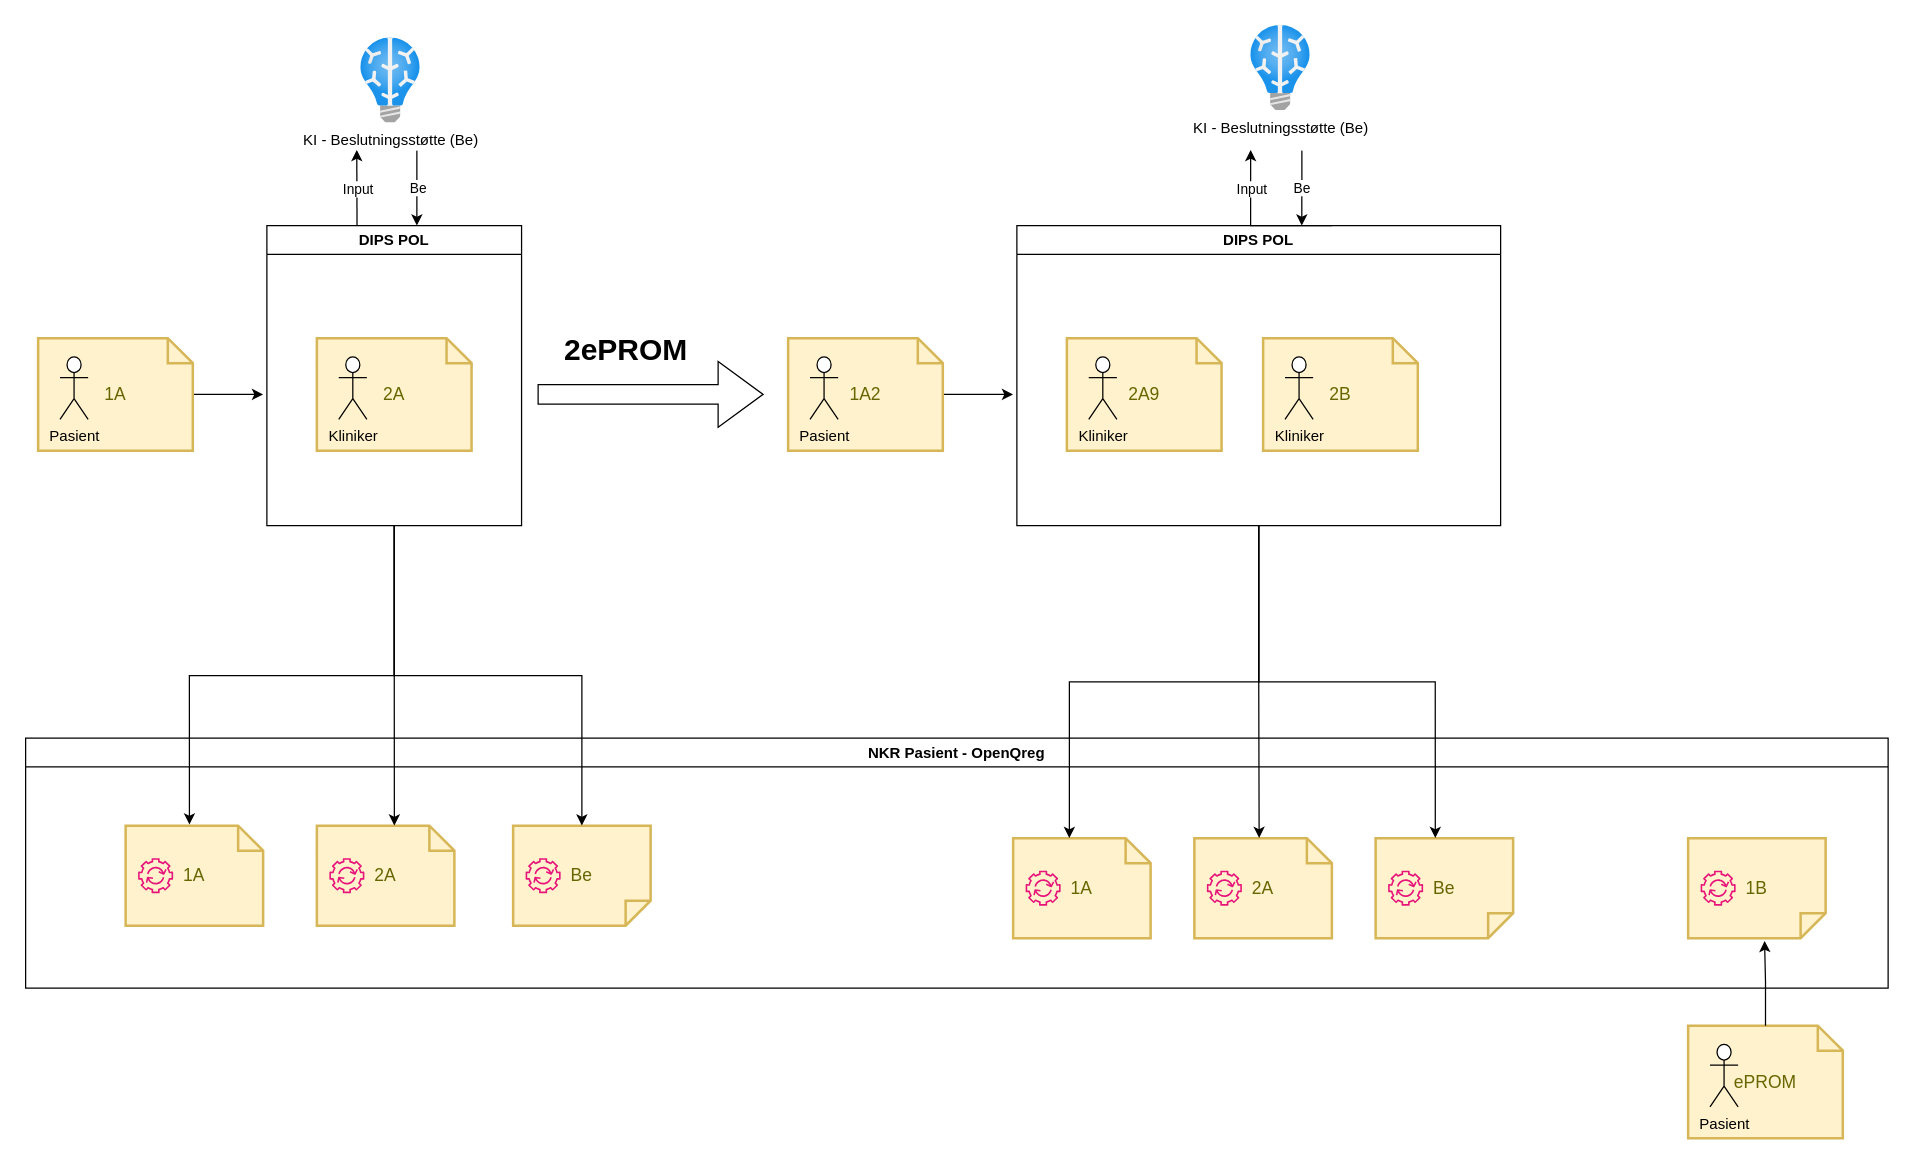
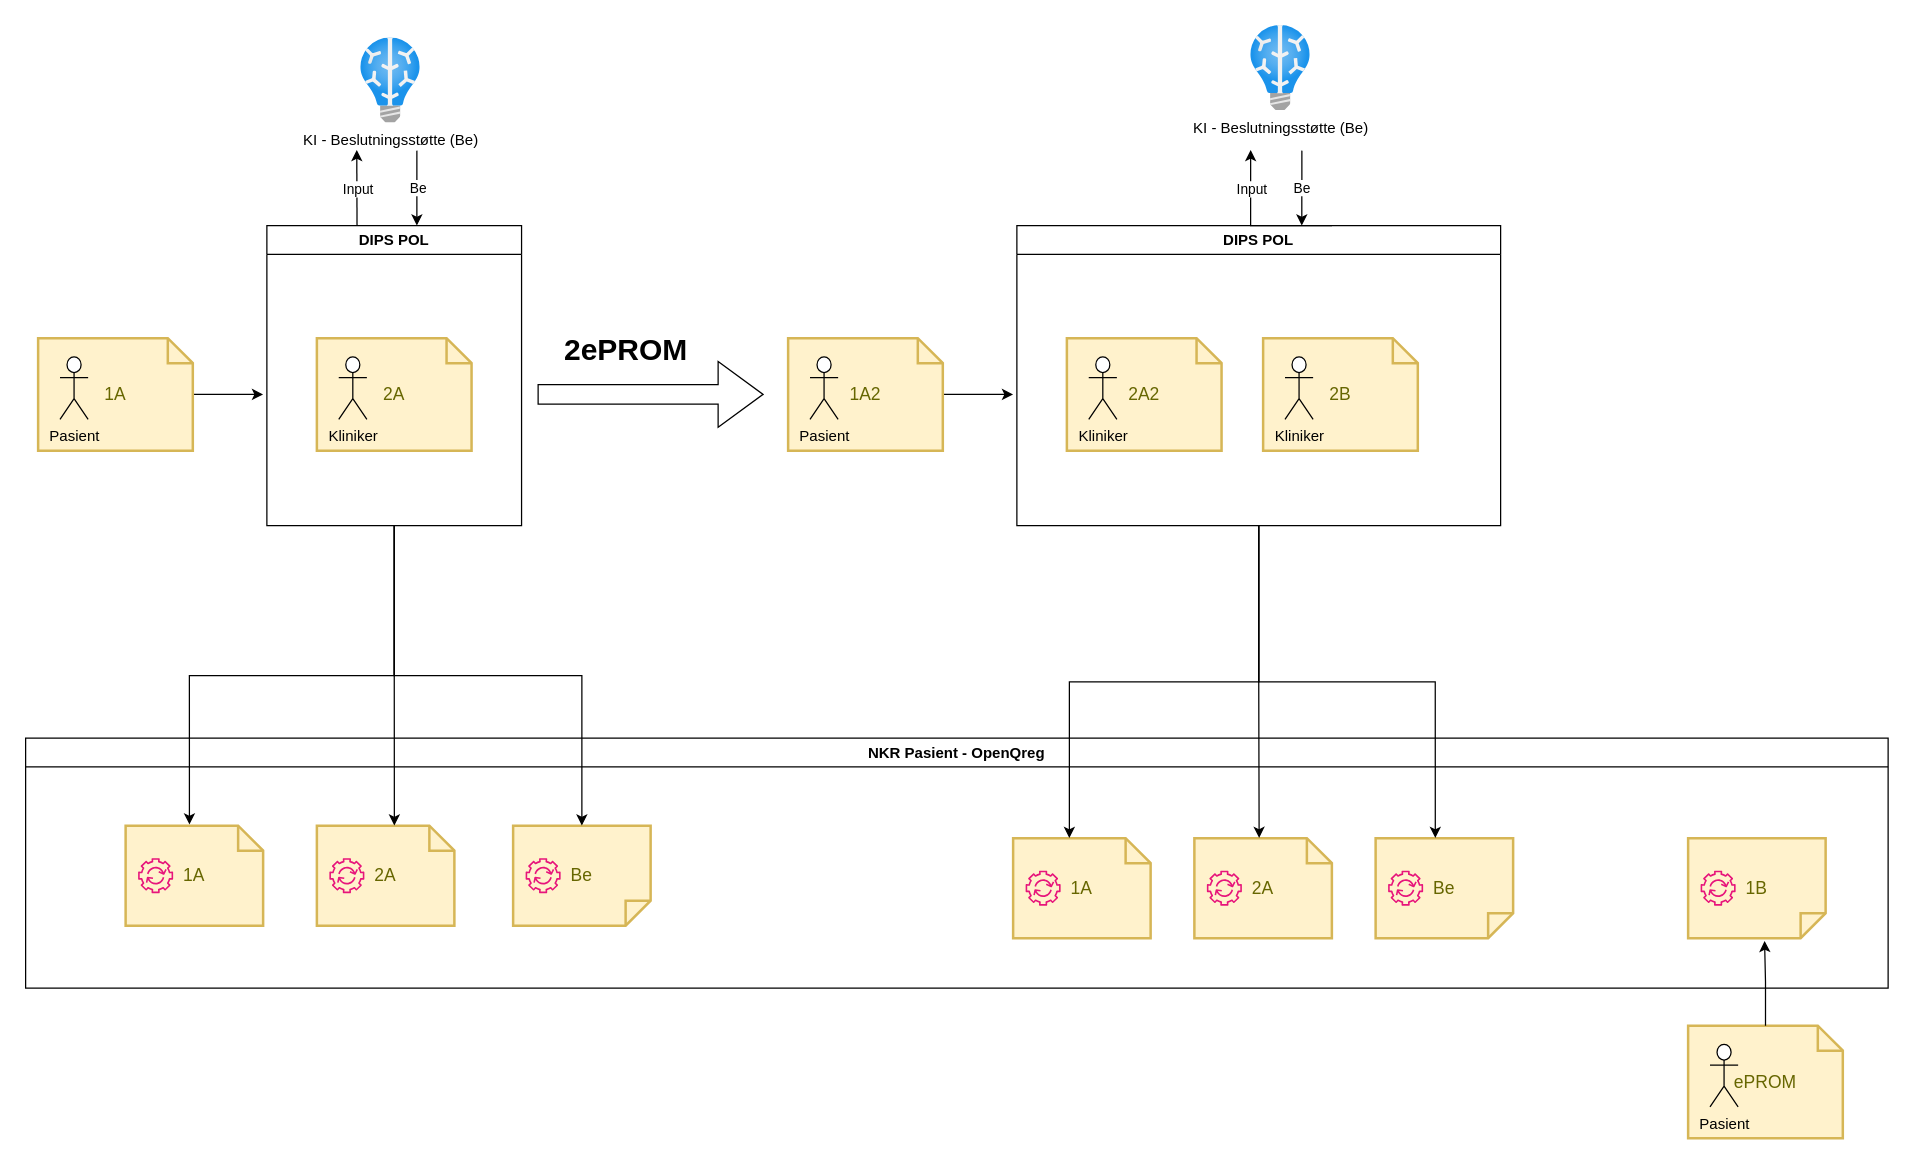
(1144, 394) -> (1144, 394)
